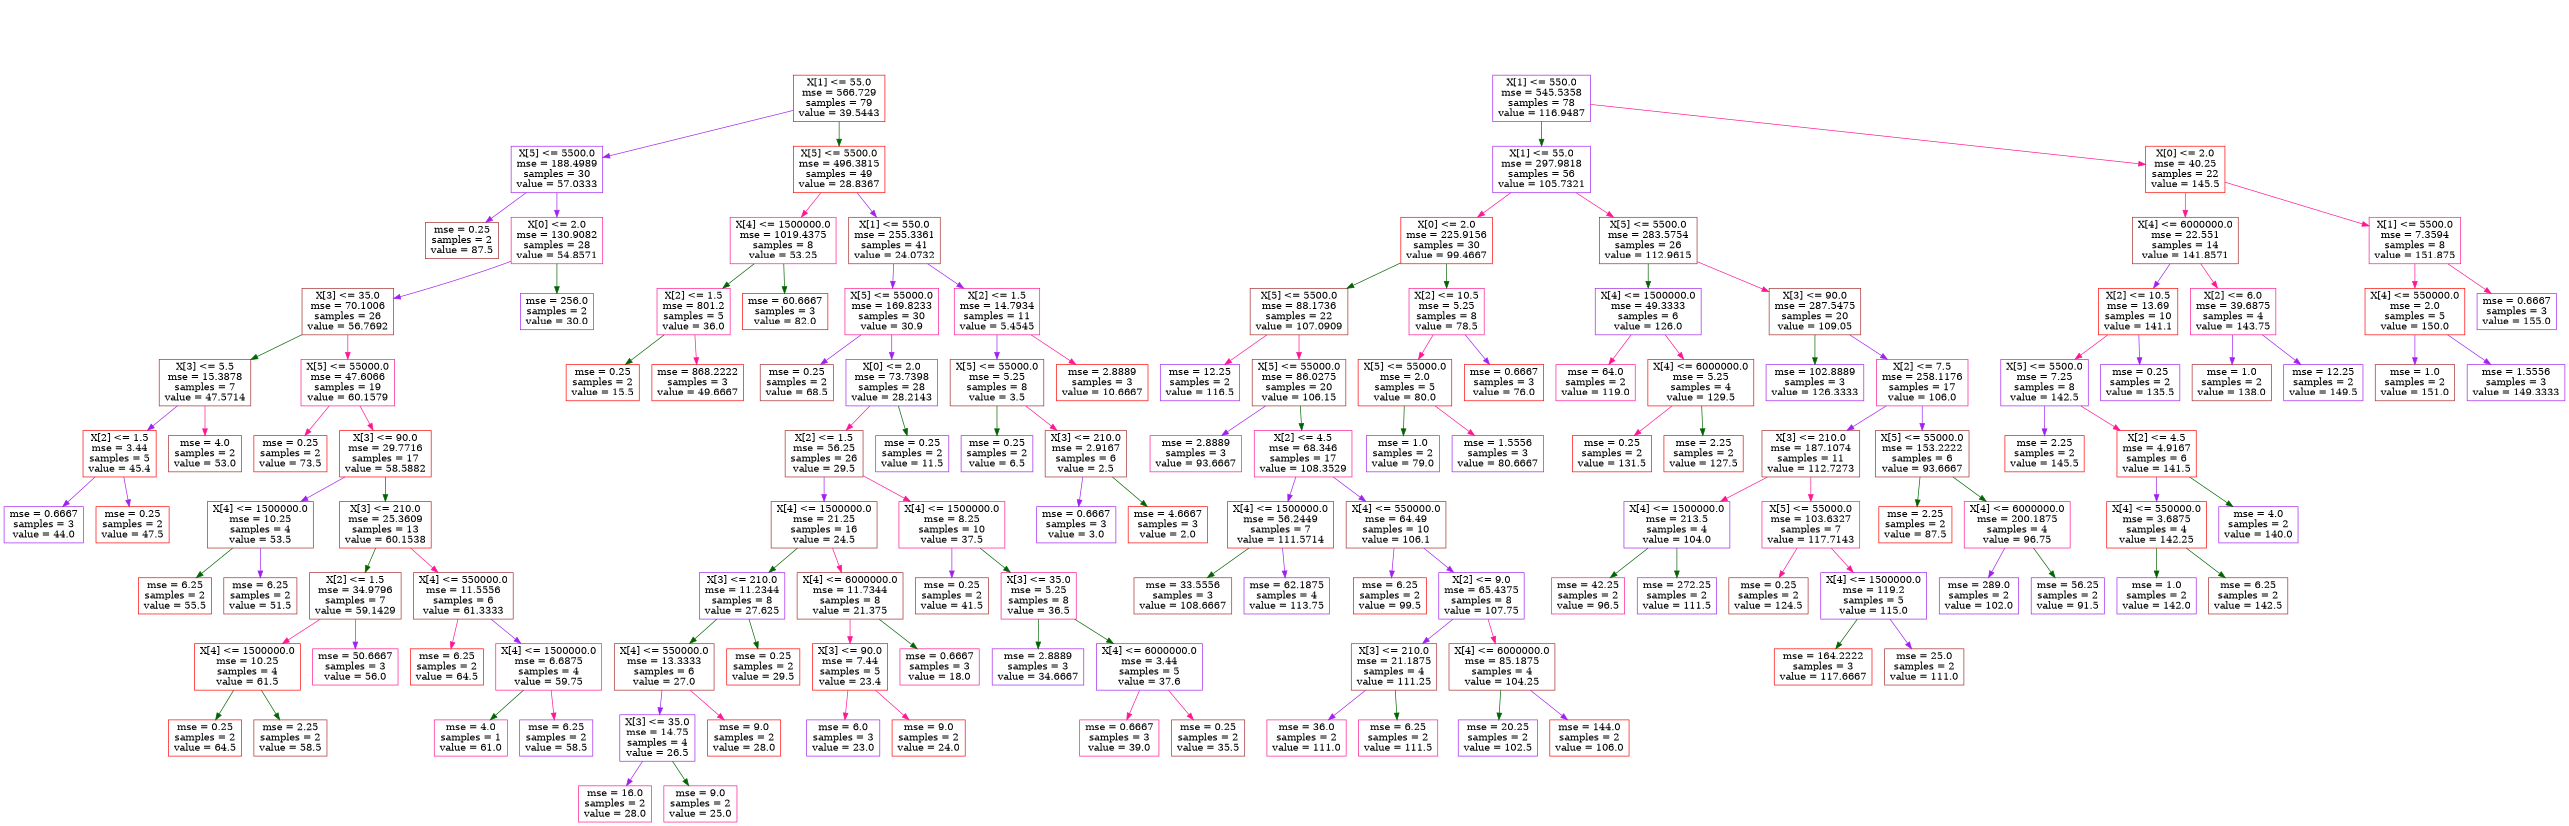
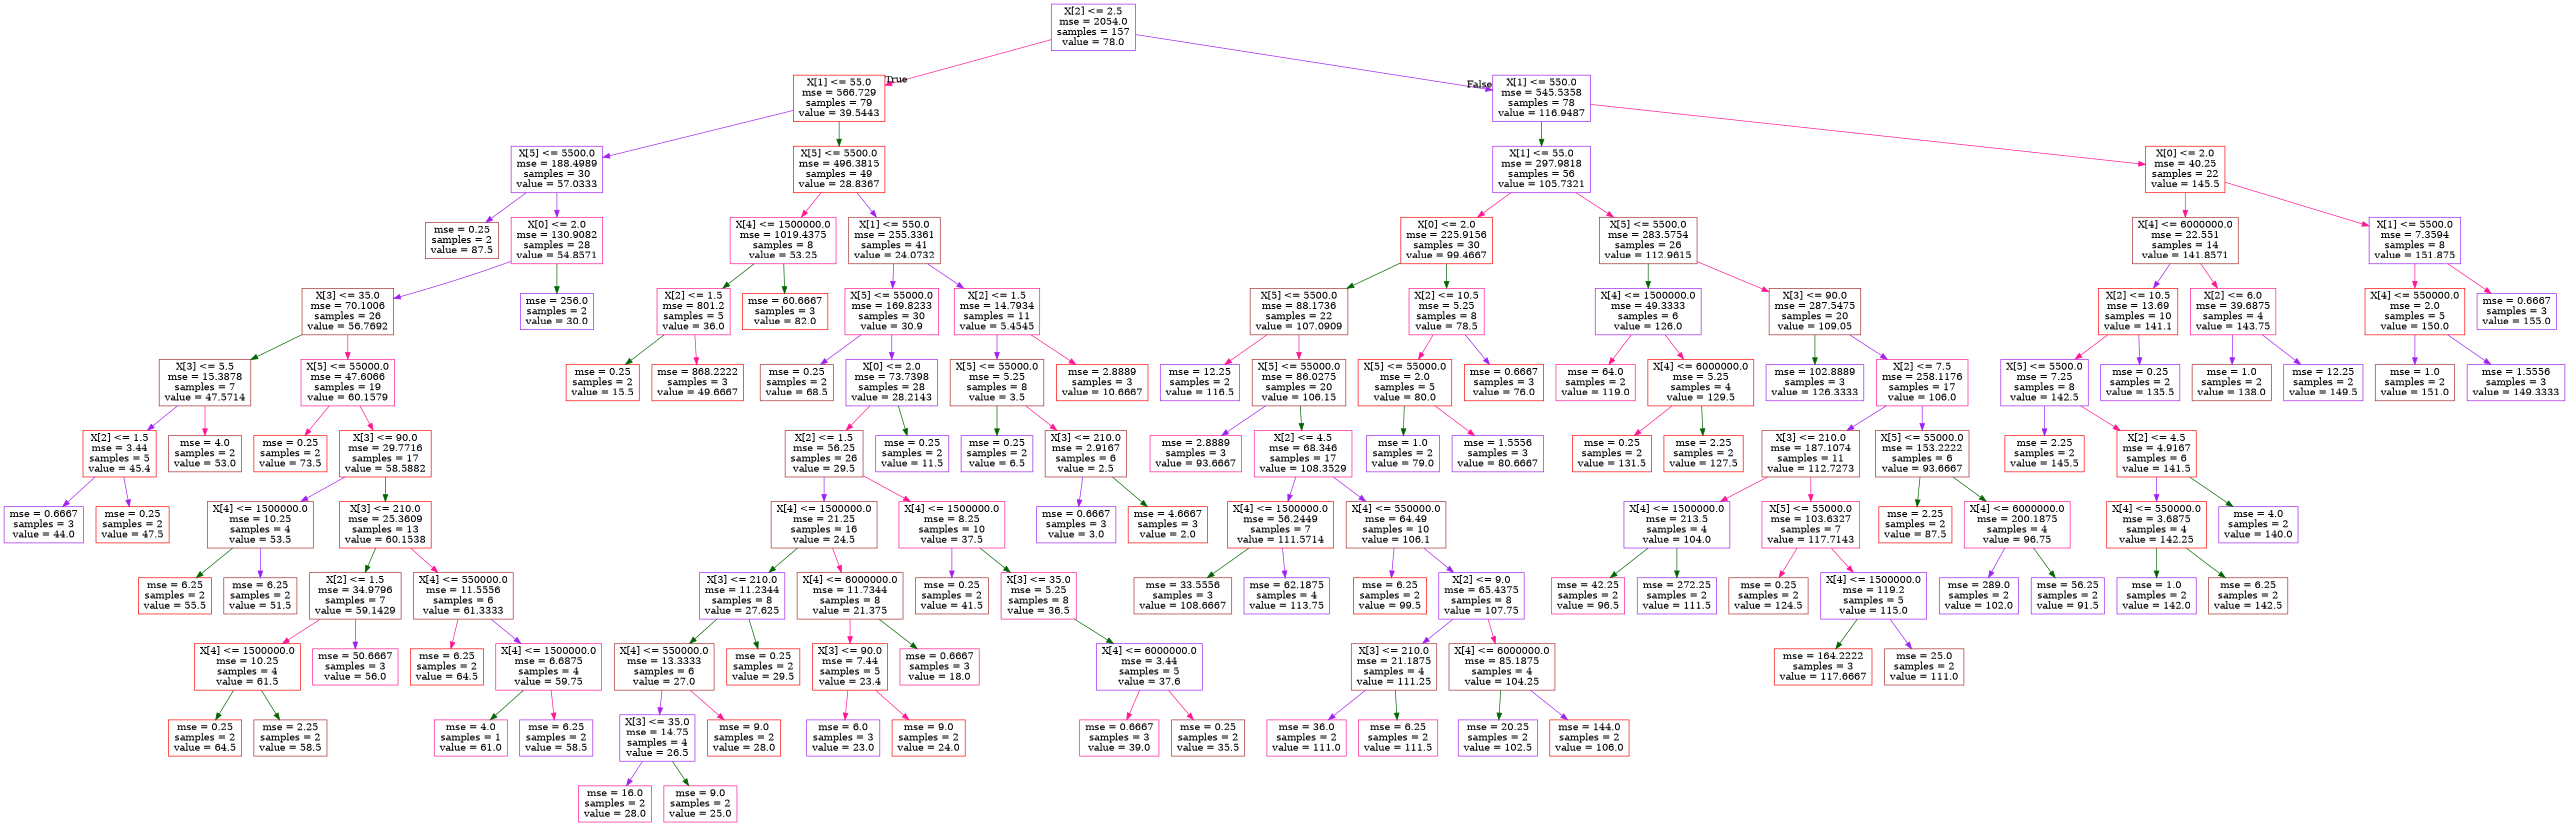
none -> (1093, 27)
(2415, 241) -> (2415, 241)
(1038, 667) -> none
